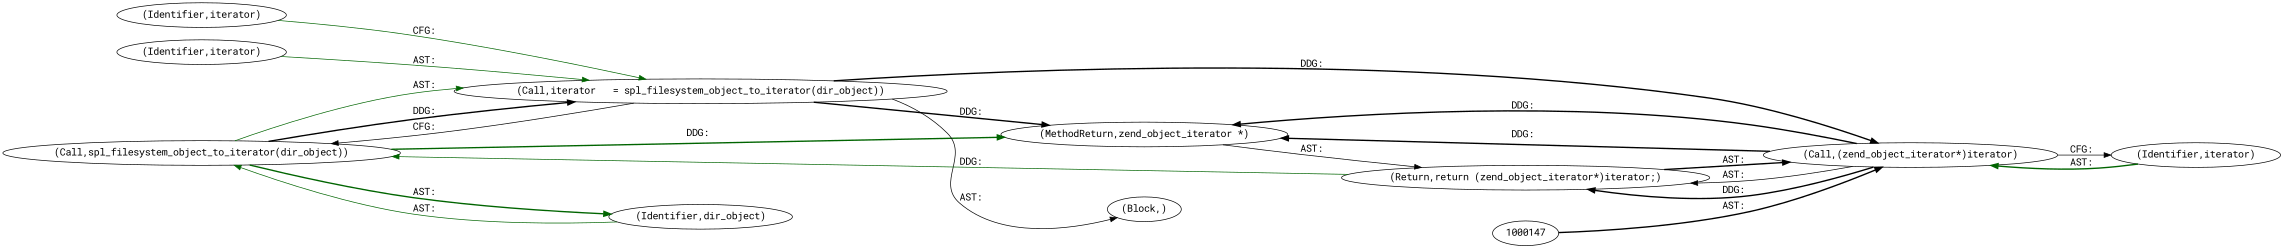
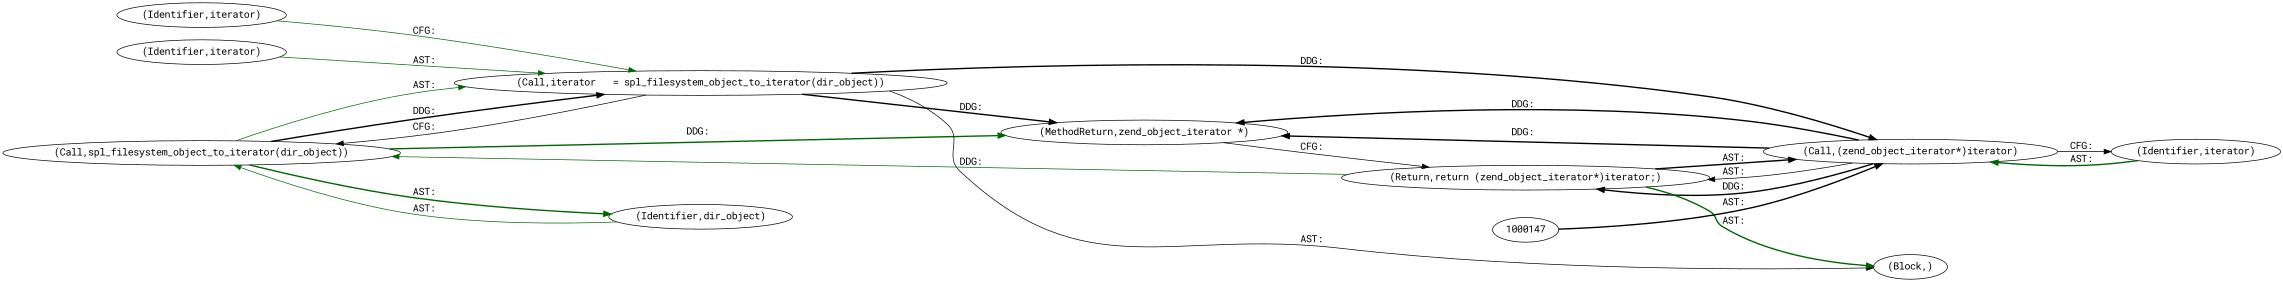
(1315, 149) -> (1315, 147)
none -> (1750, 240)
